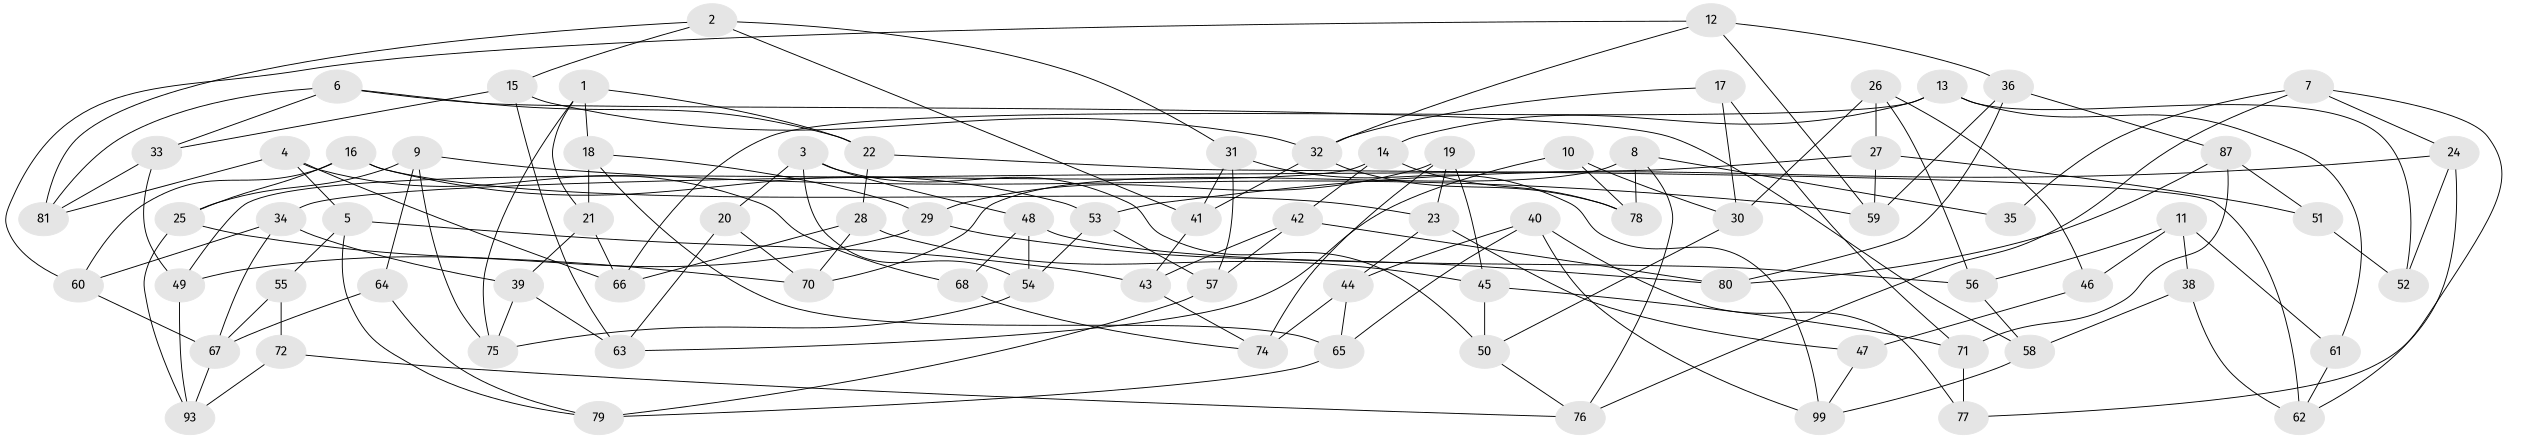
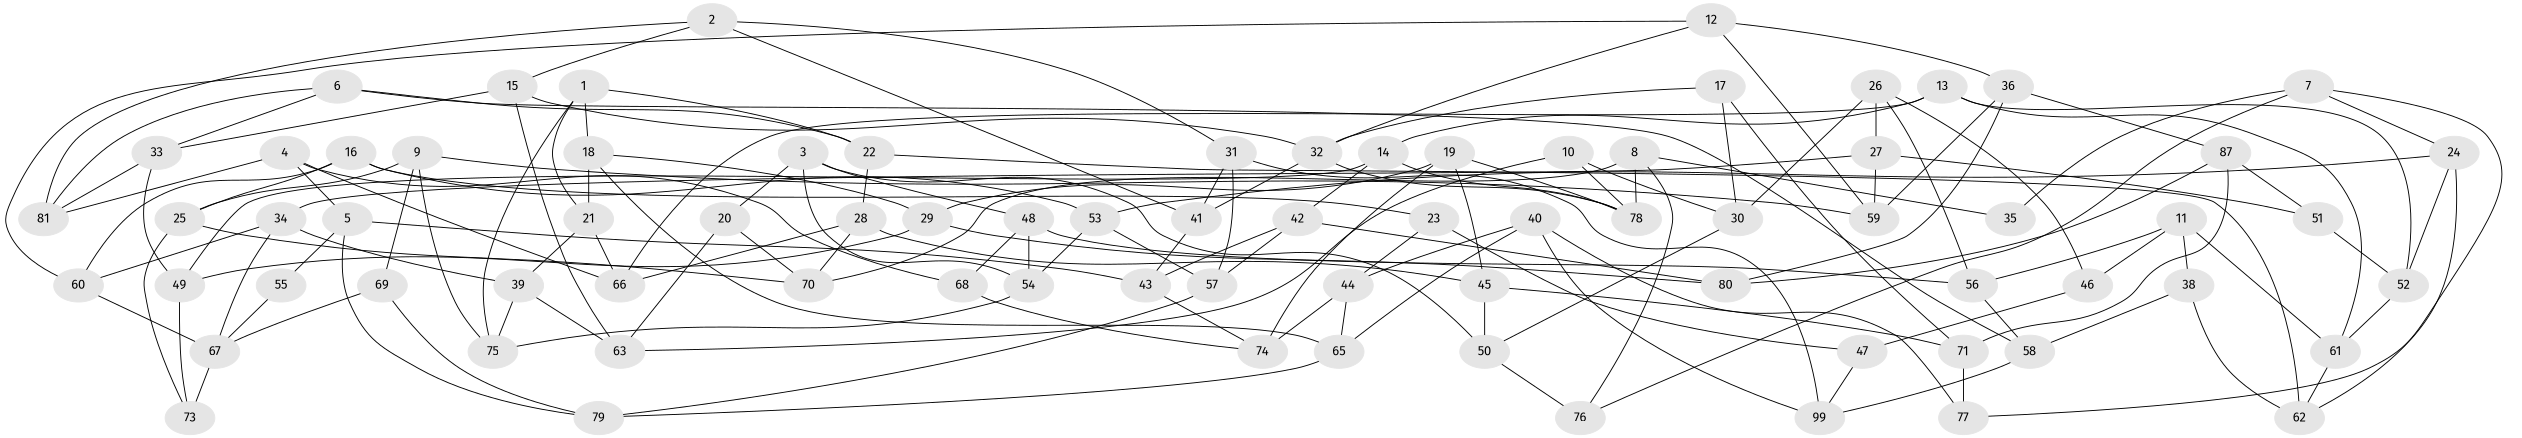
(1440, 193) -> (1545, 184)
(382, 285) -> (382, 285)
none -> (2370, 319)
(281, 352) -> none
(190, 418) -> (190, 418)
